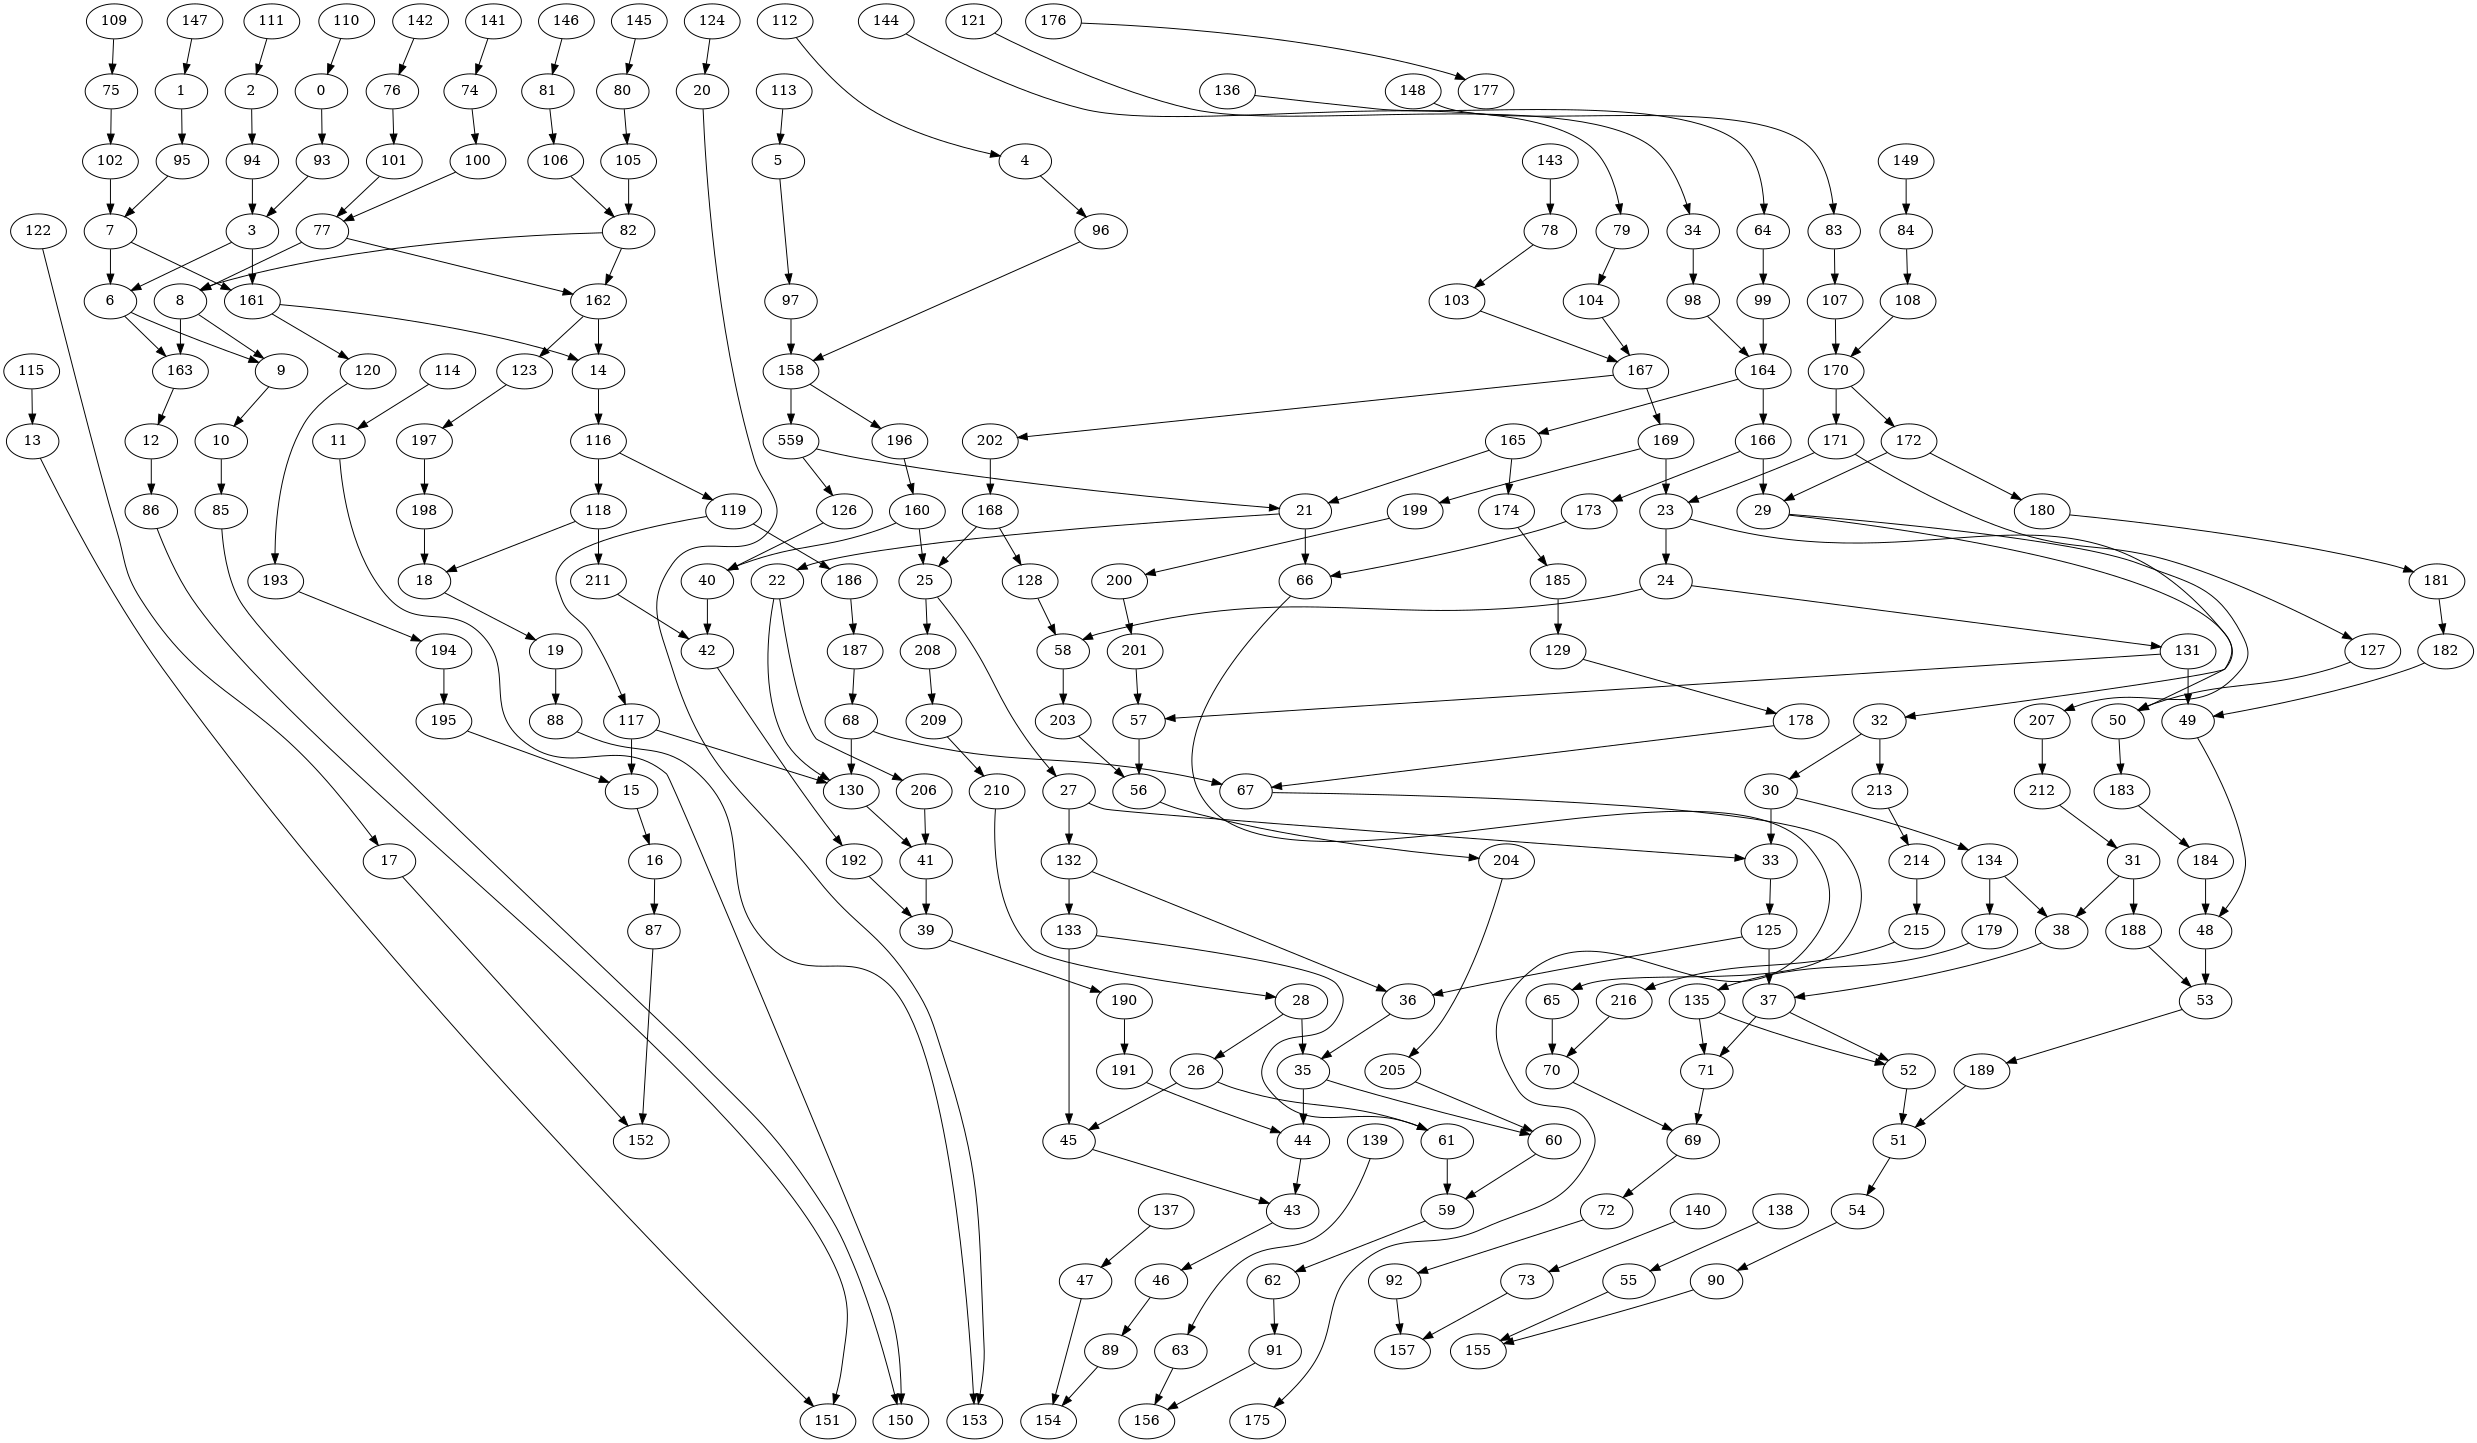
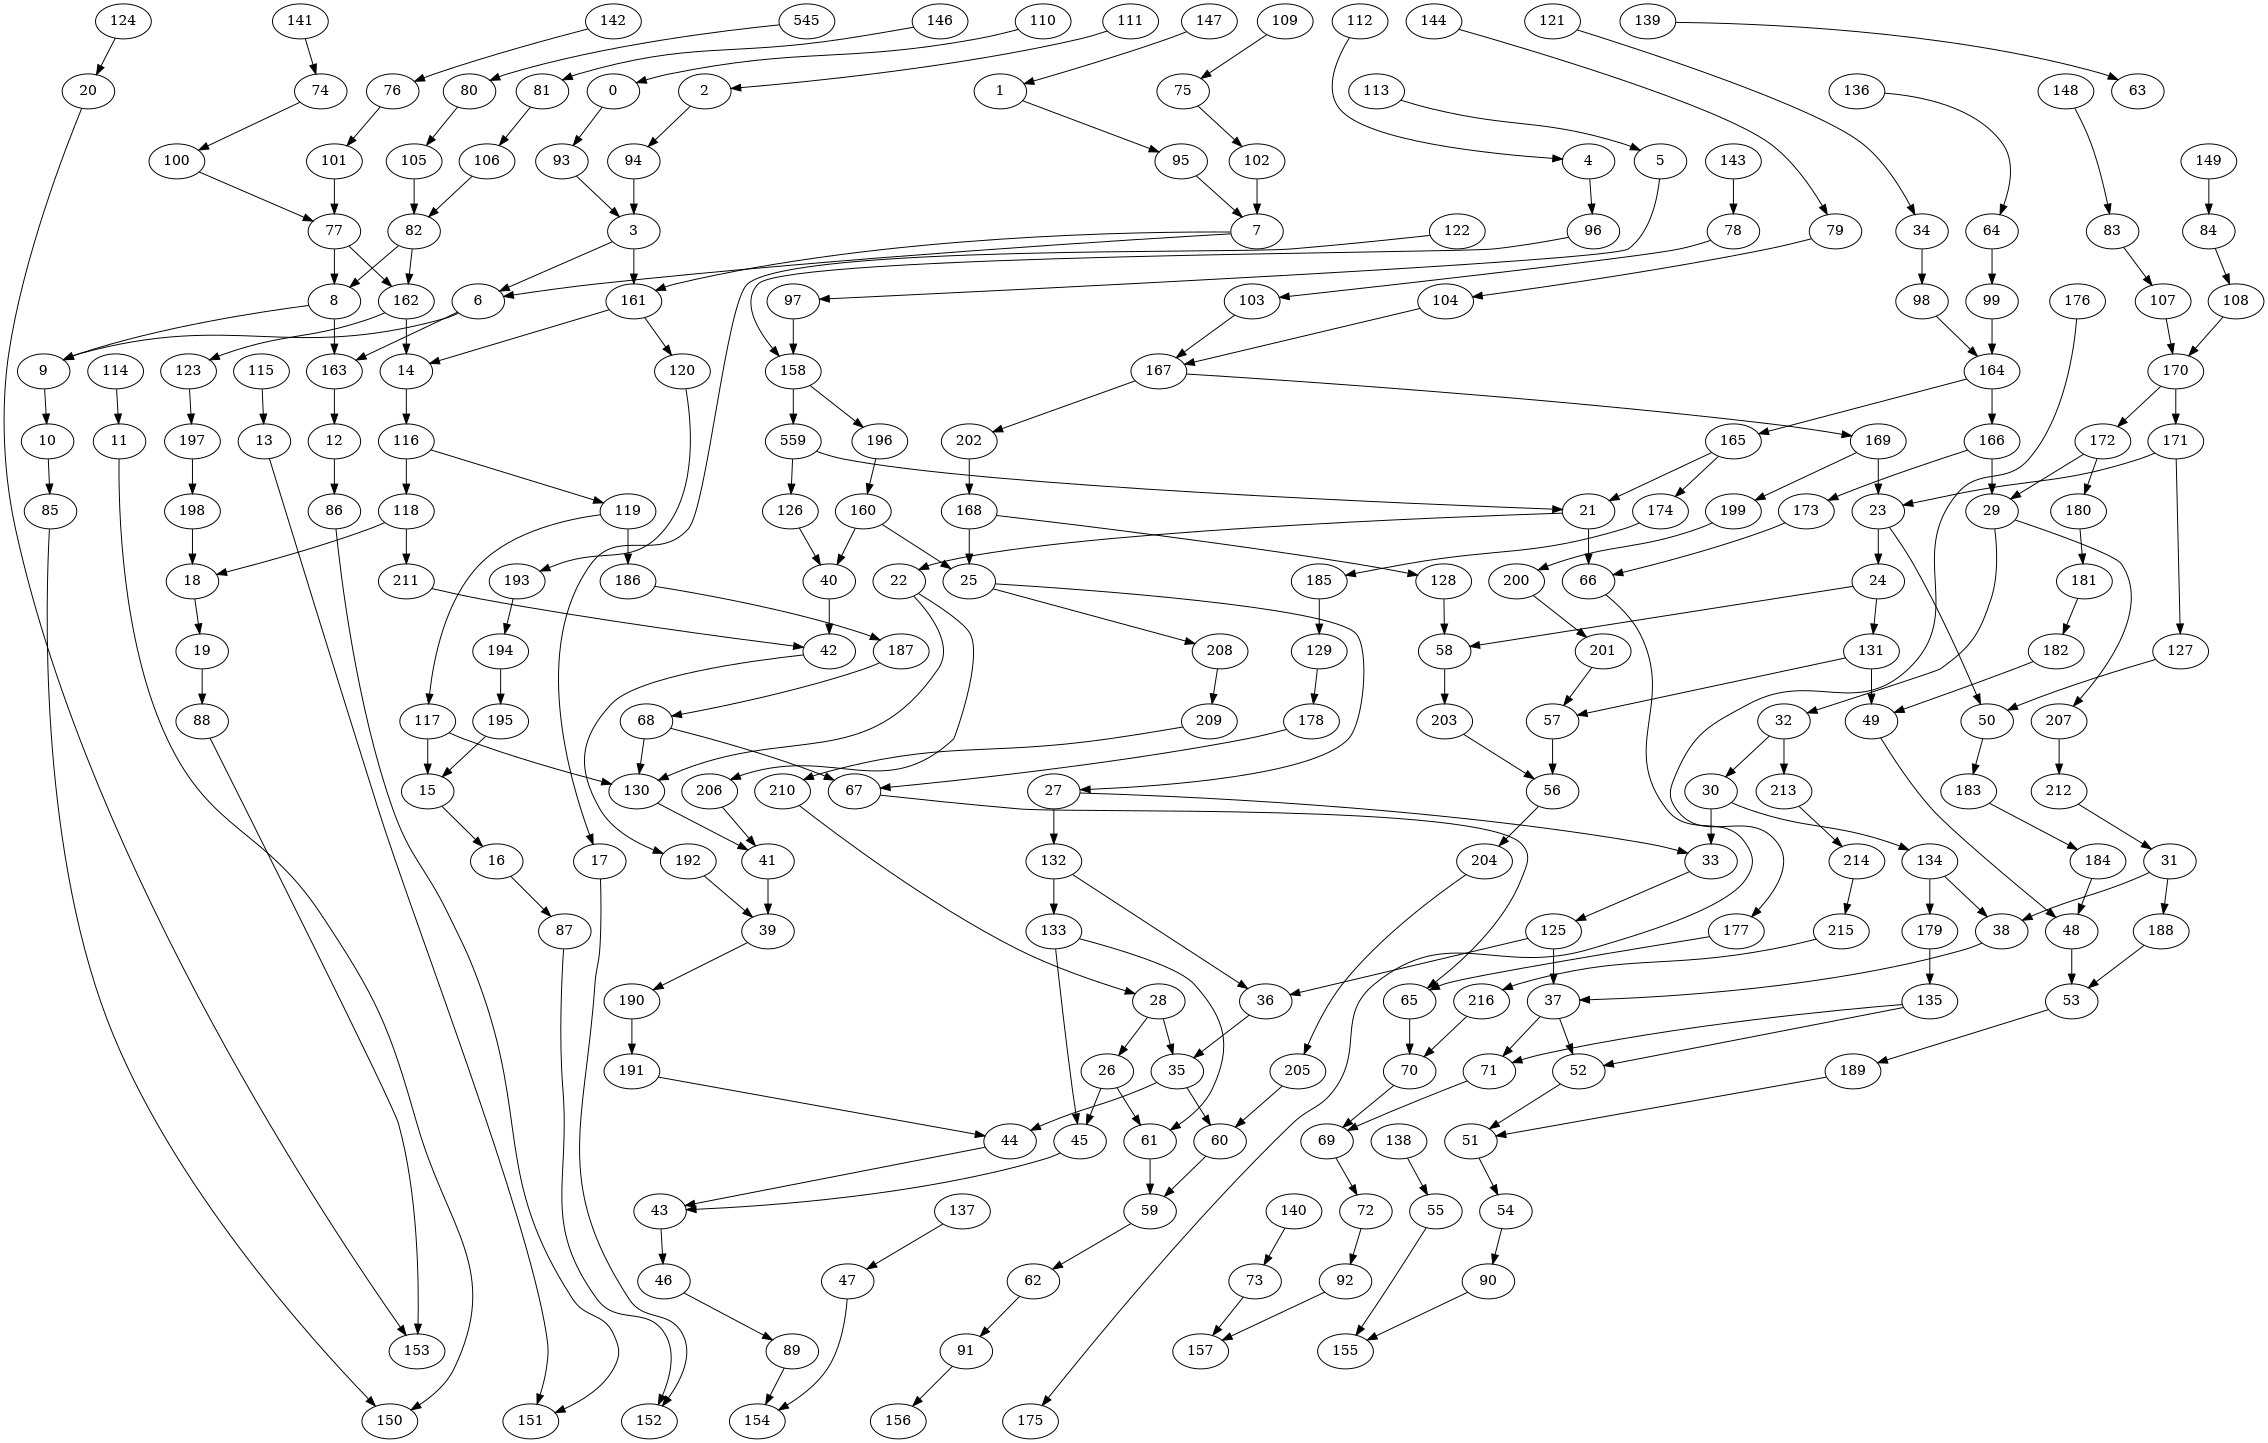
(639, 21) -> (807, 21)
none -> (1574, 959)
(1166, 1382) -> none
